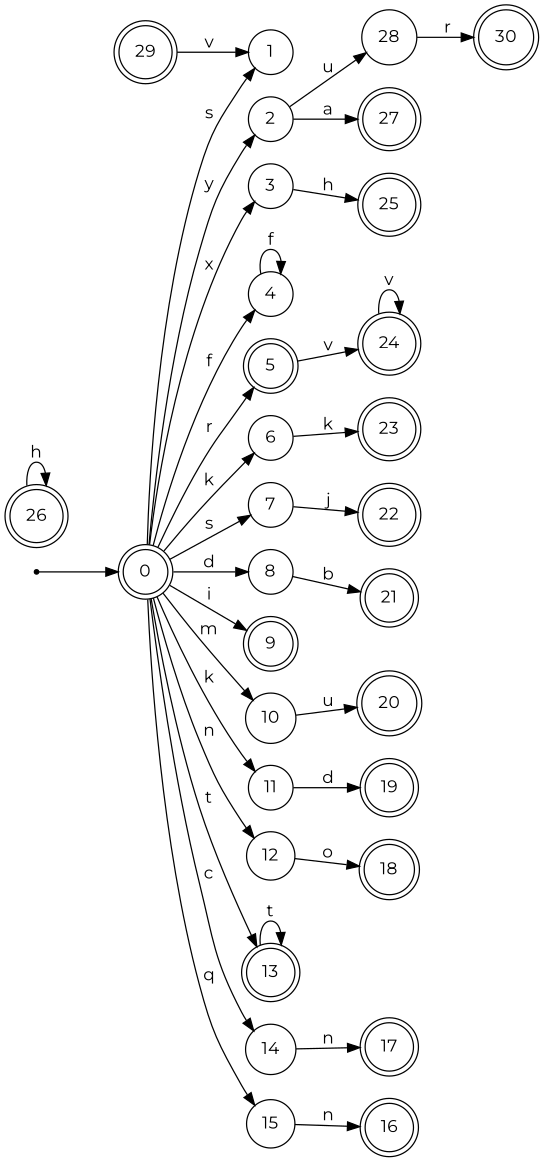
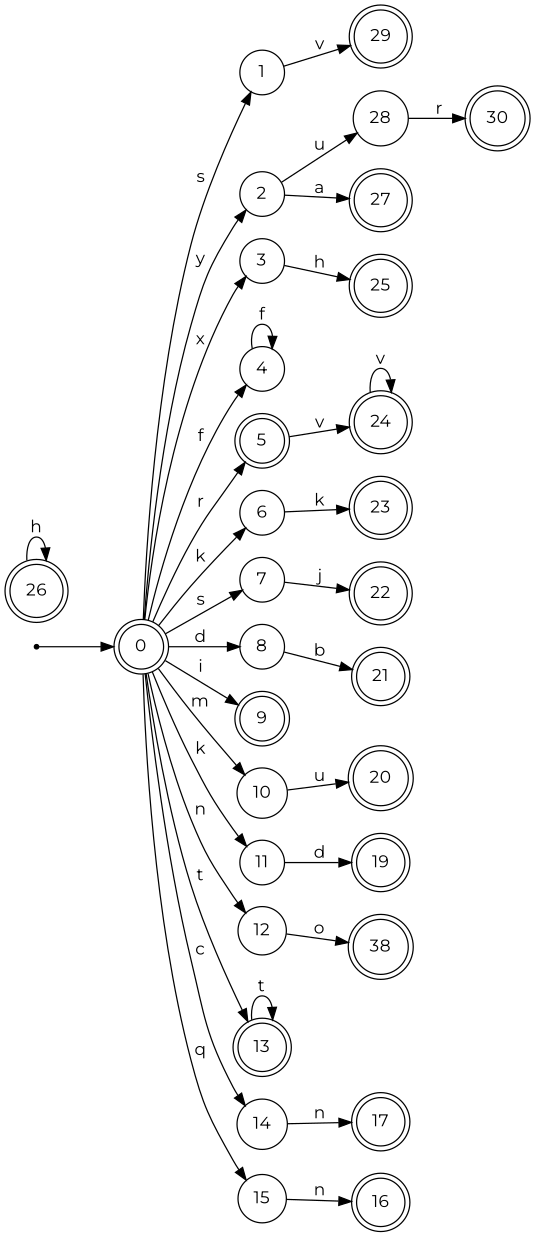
(206, 52) -> (311, 58)
(389, 870) -> (381, 947)
